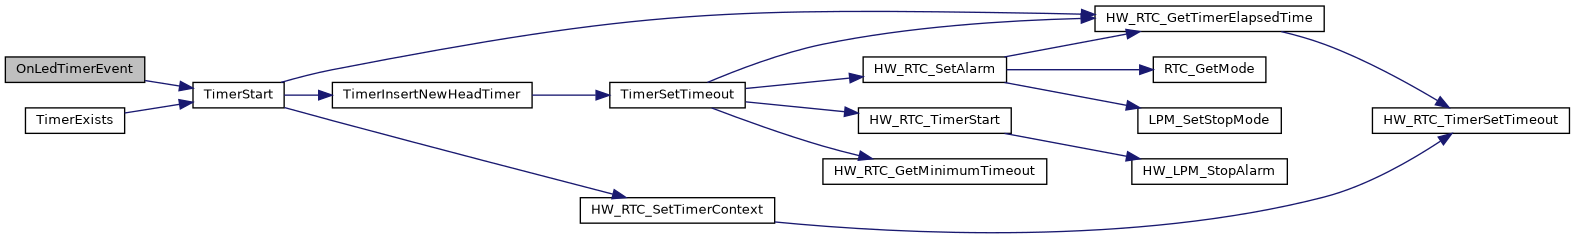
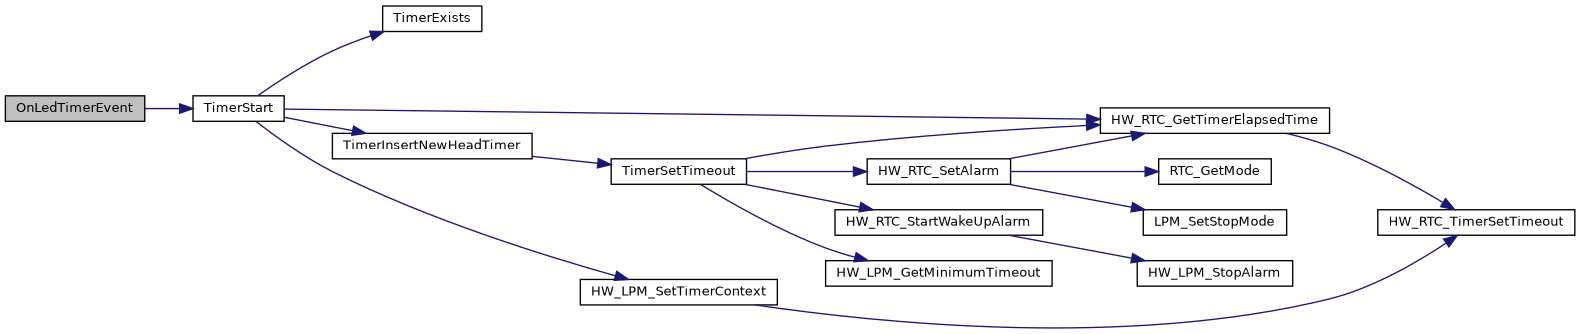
(152, 109) -> (312, 61)
(935, 121) -> (939, 222)
(935, 172) -> (939, 273)
(678, 210) -> (679, 292)
